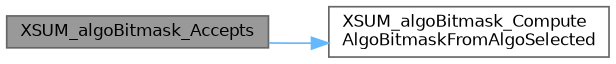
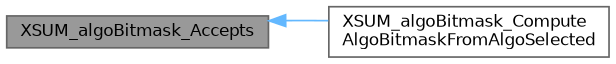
(290, 43) -> (307, 21)
